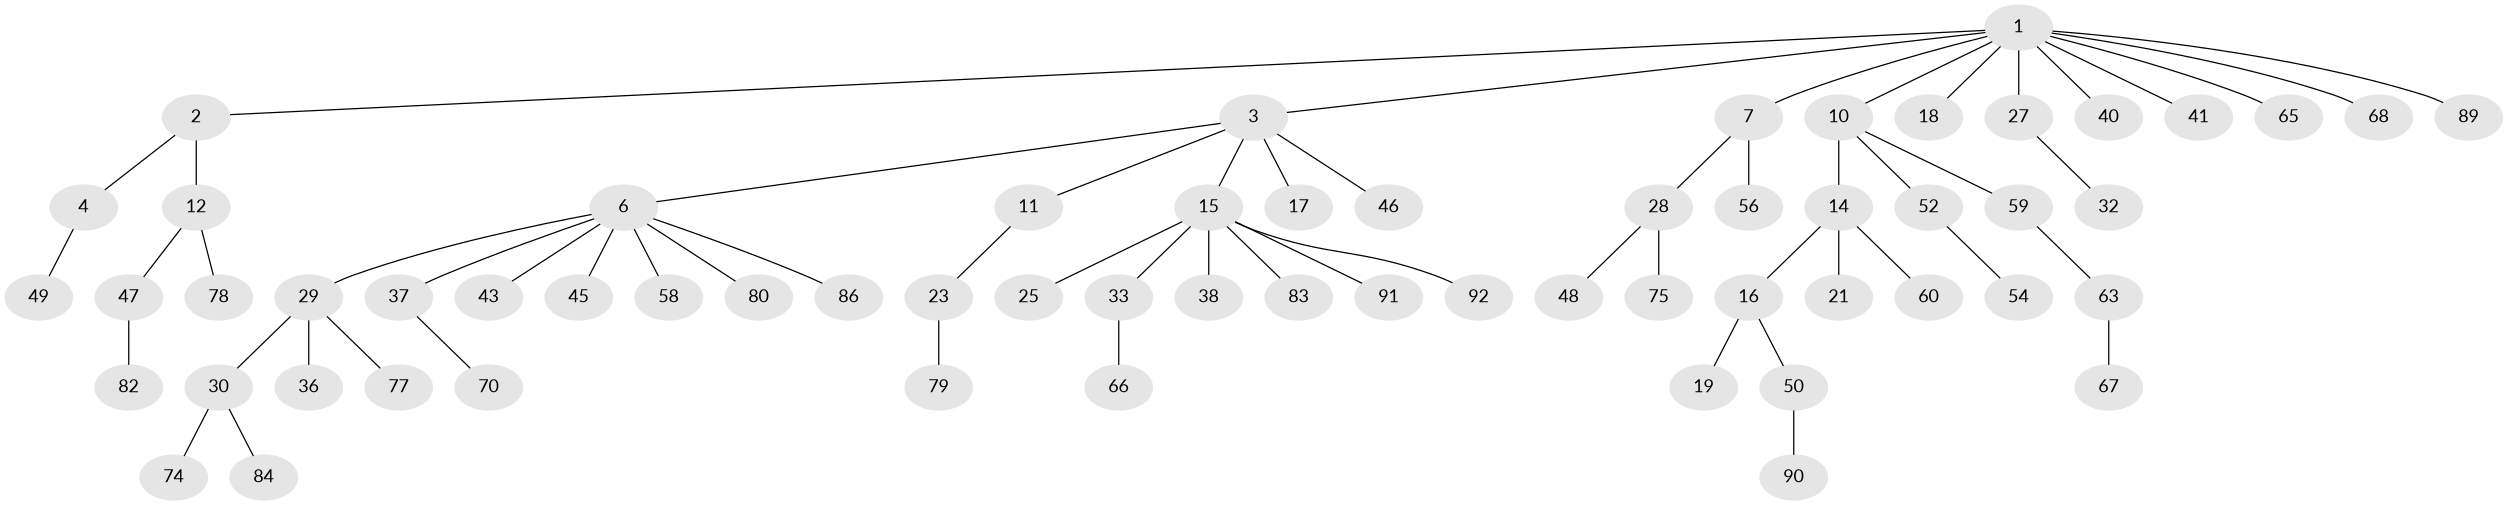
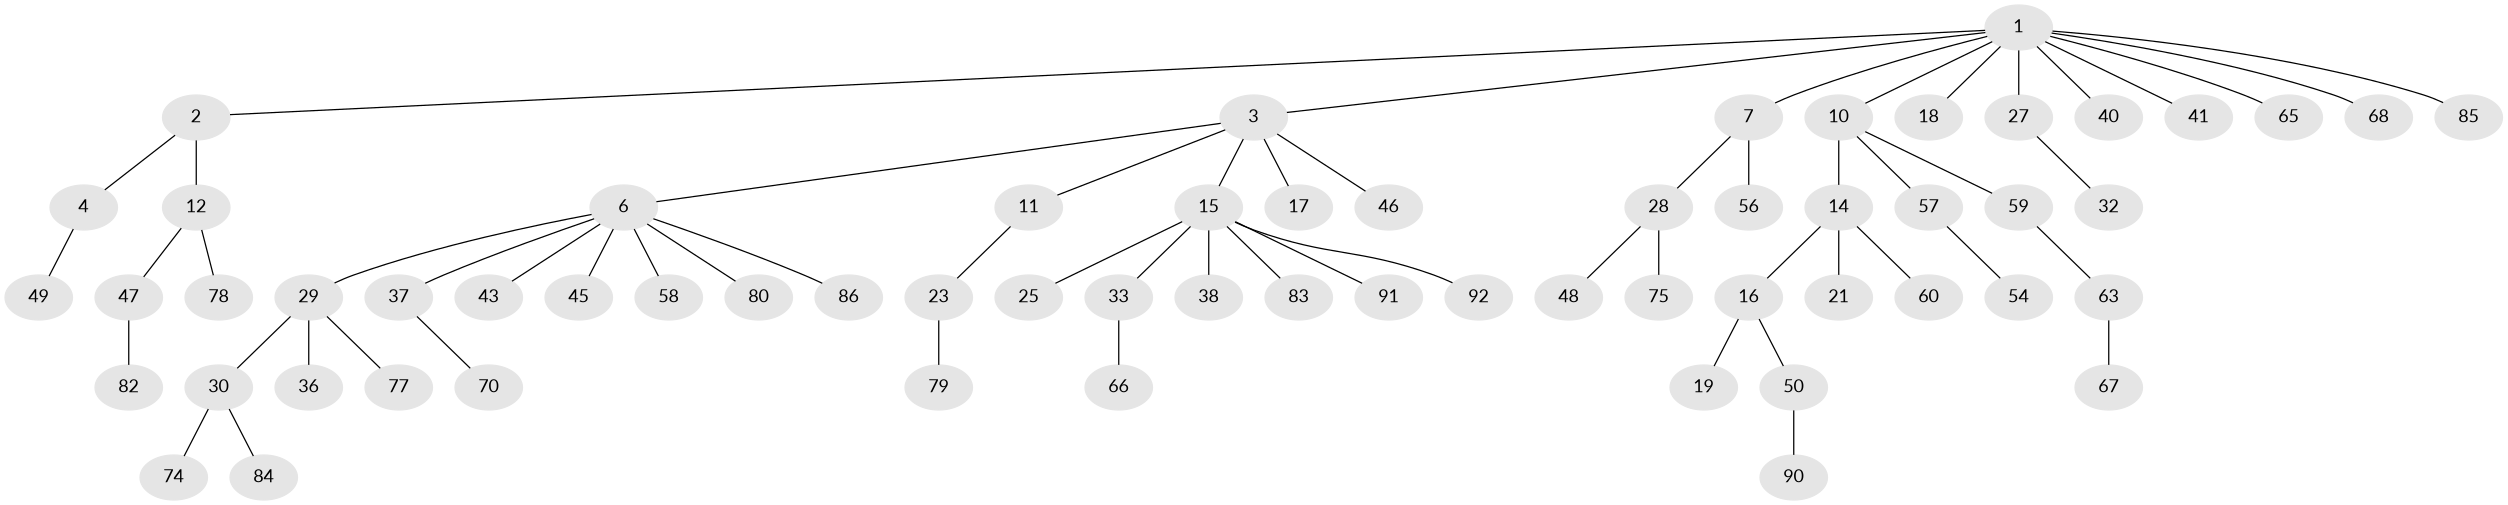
(2469, 118) -> (2469, 118)
(1929, 208) -> (1929, 208)
